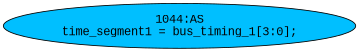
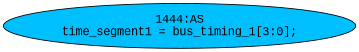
(180, 26) -> (180, 26)
